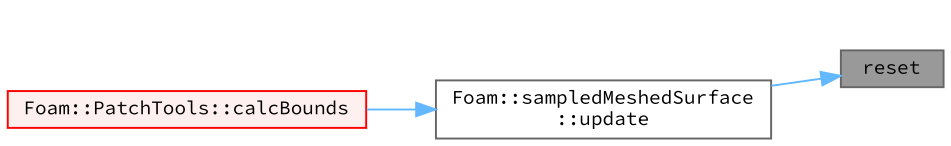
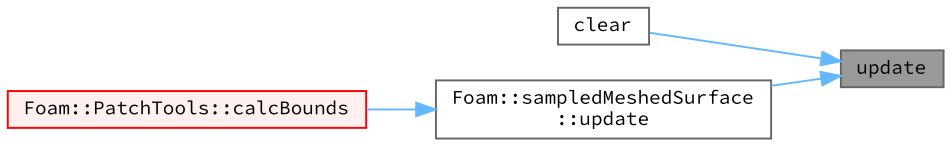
none -> (604, 26)
(892, 69) -> (892, 69)
